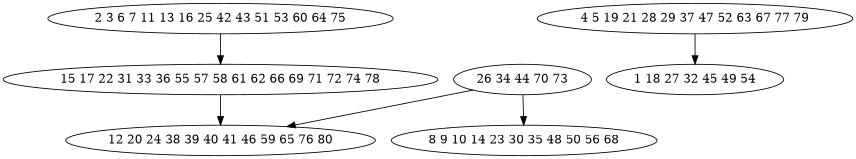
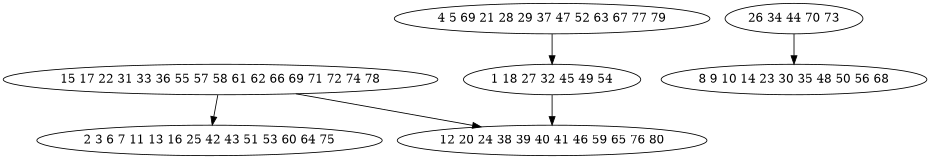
(695, 19) -> (552, 19)
(221, 45) -> (216, 106)
(384, 107) -> (552, 106)
